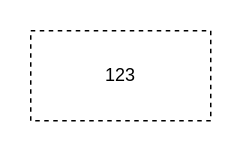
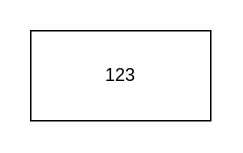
(121, 76) -> (121, 76)
